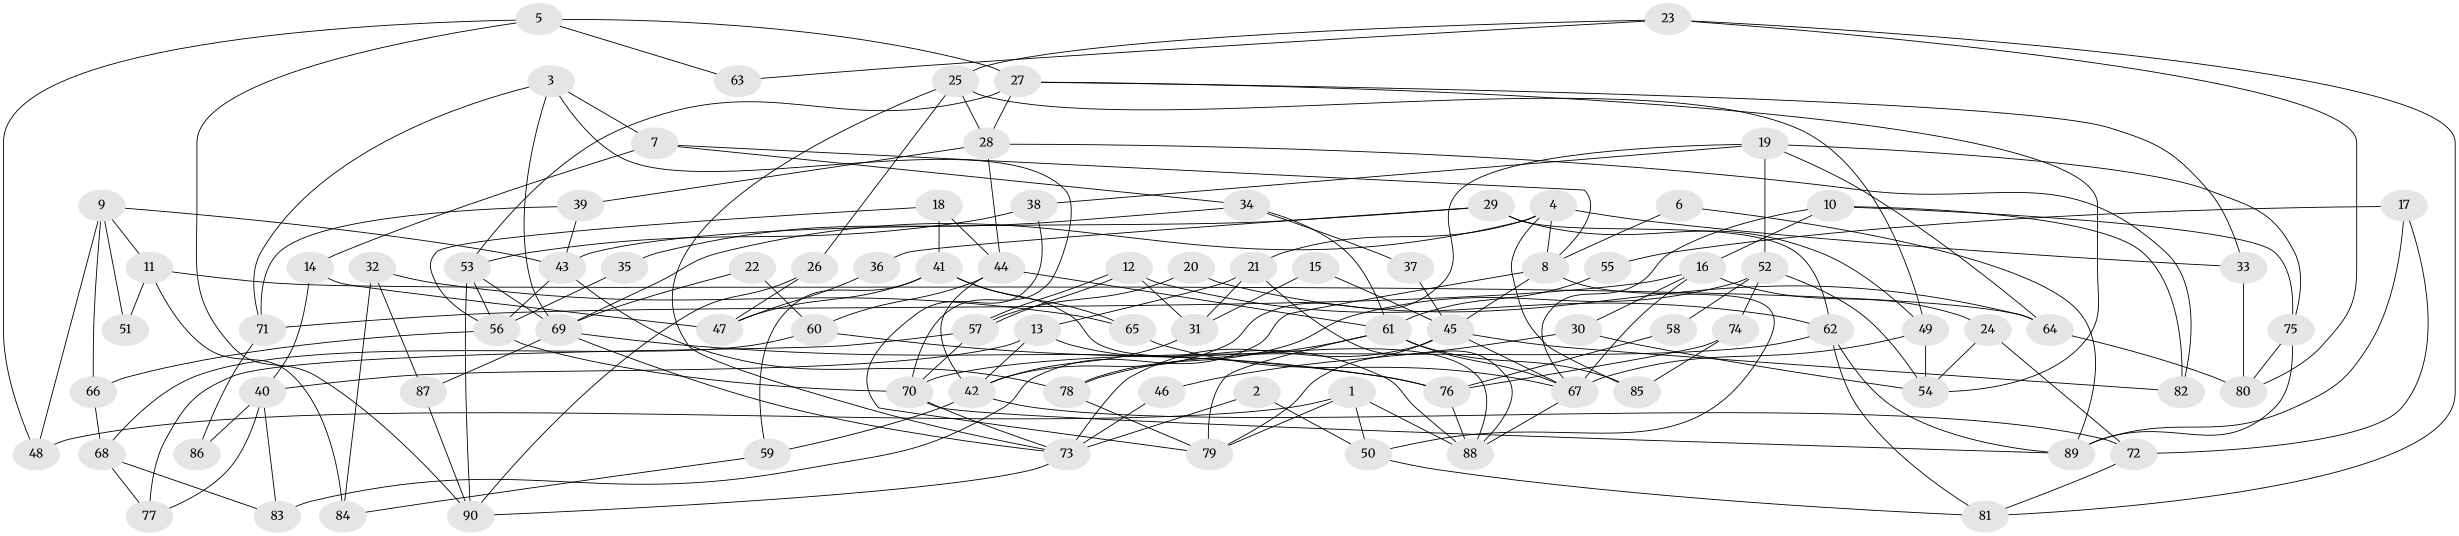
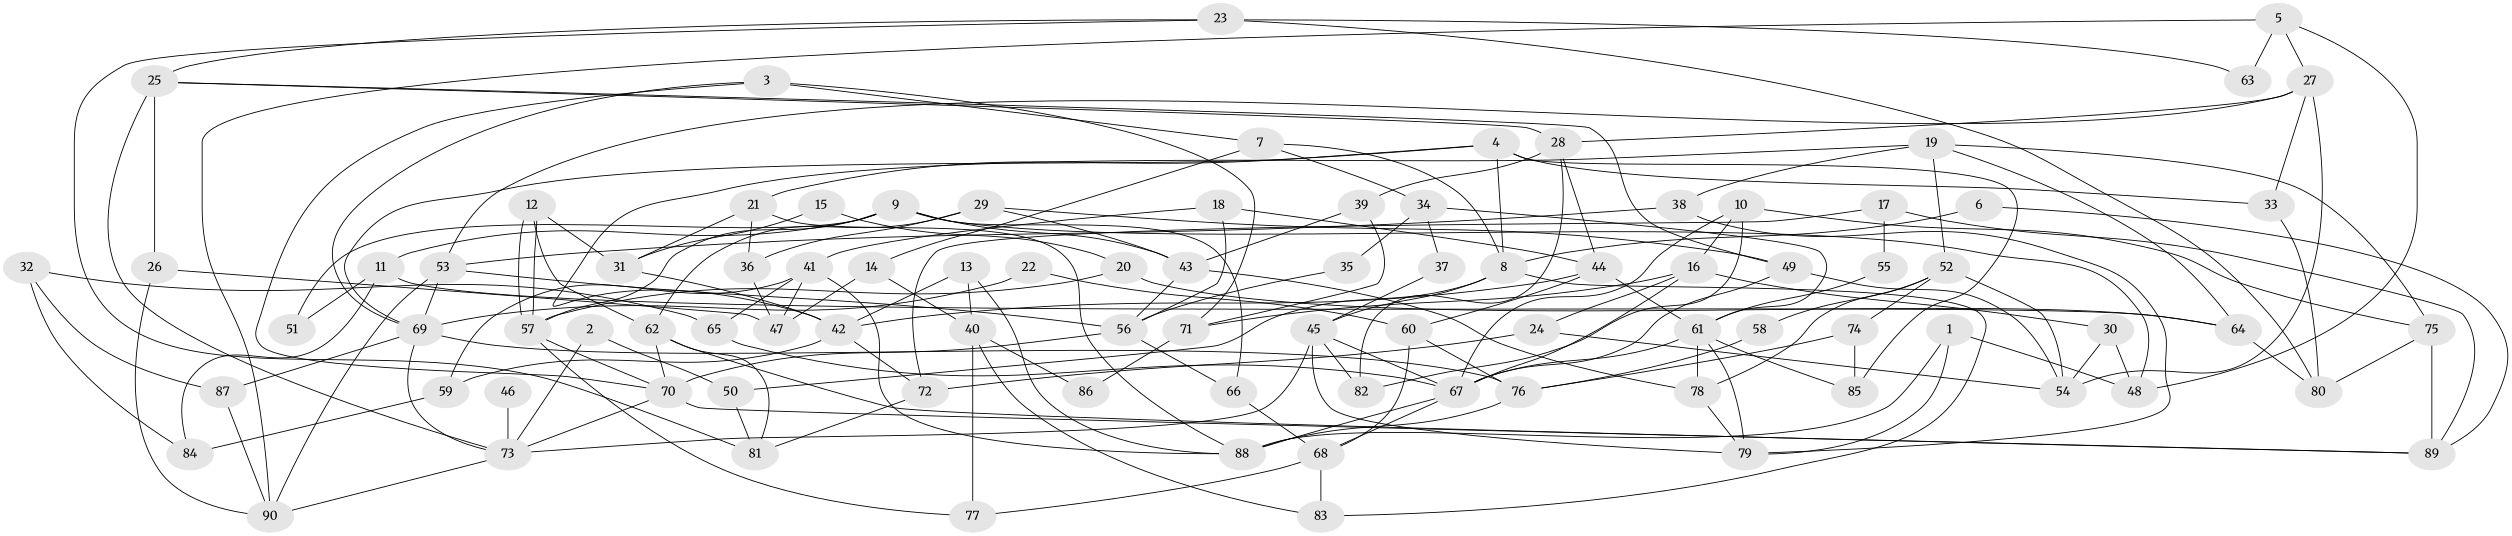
none -> (677, 254)
(1384, 298) -> (974, 235)
(1113, 311) -> (750, 237)
(1369, 358) -> (2123, 361)
none -> (1399, 419)
(1360, 423) -> none
